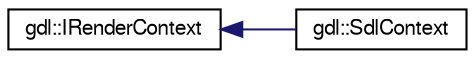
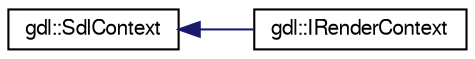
(269, 29) -> (227, 29)
